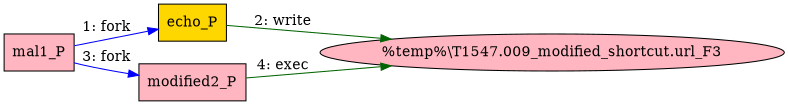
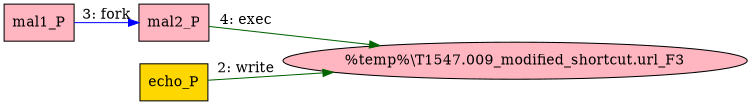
(111, 38) -> none
(192, 82) -> (174, 23)
